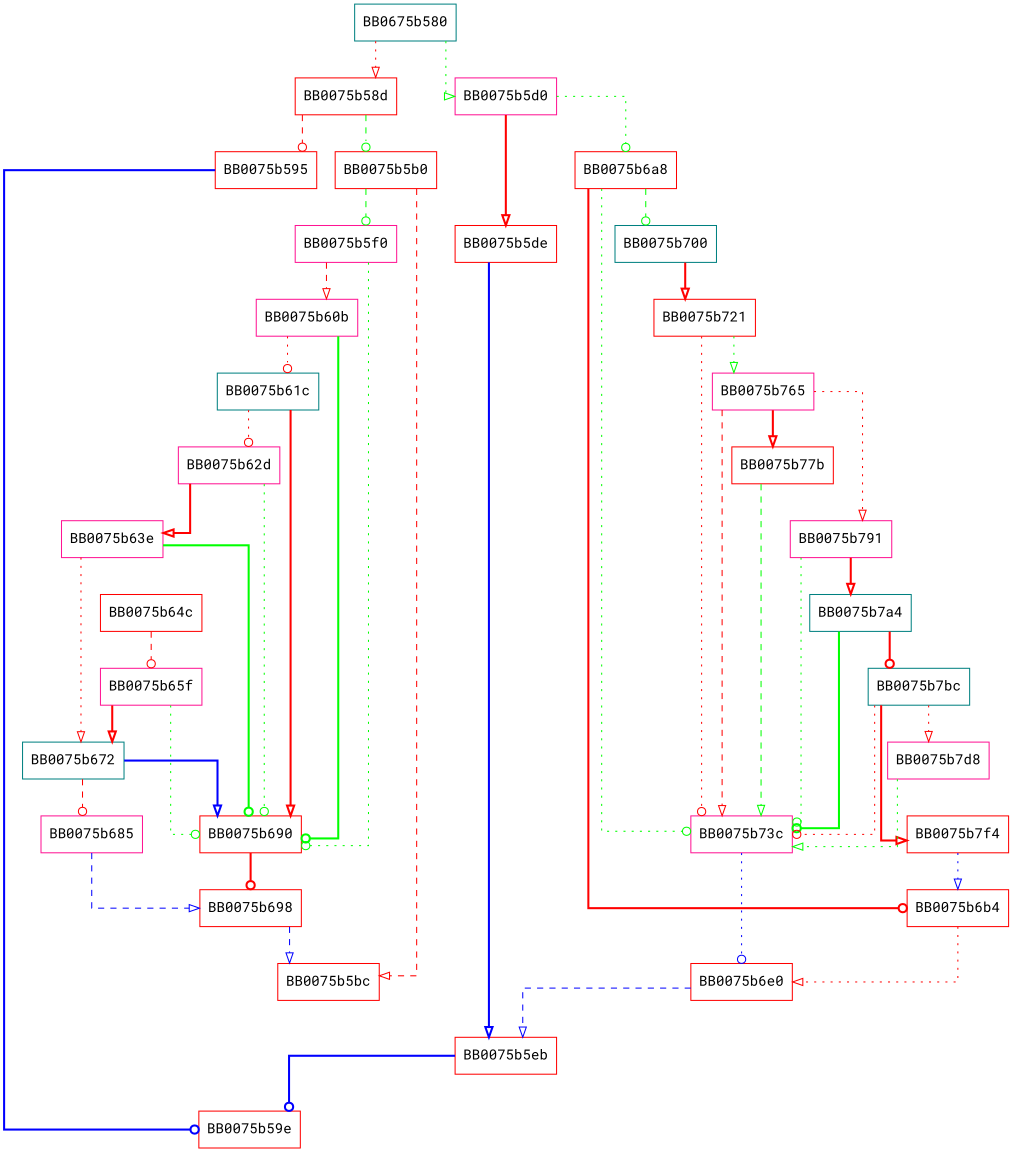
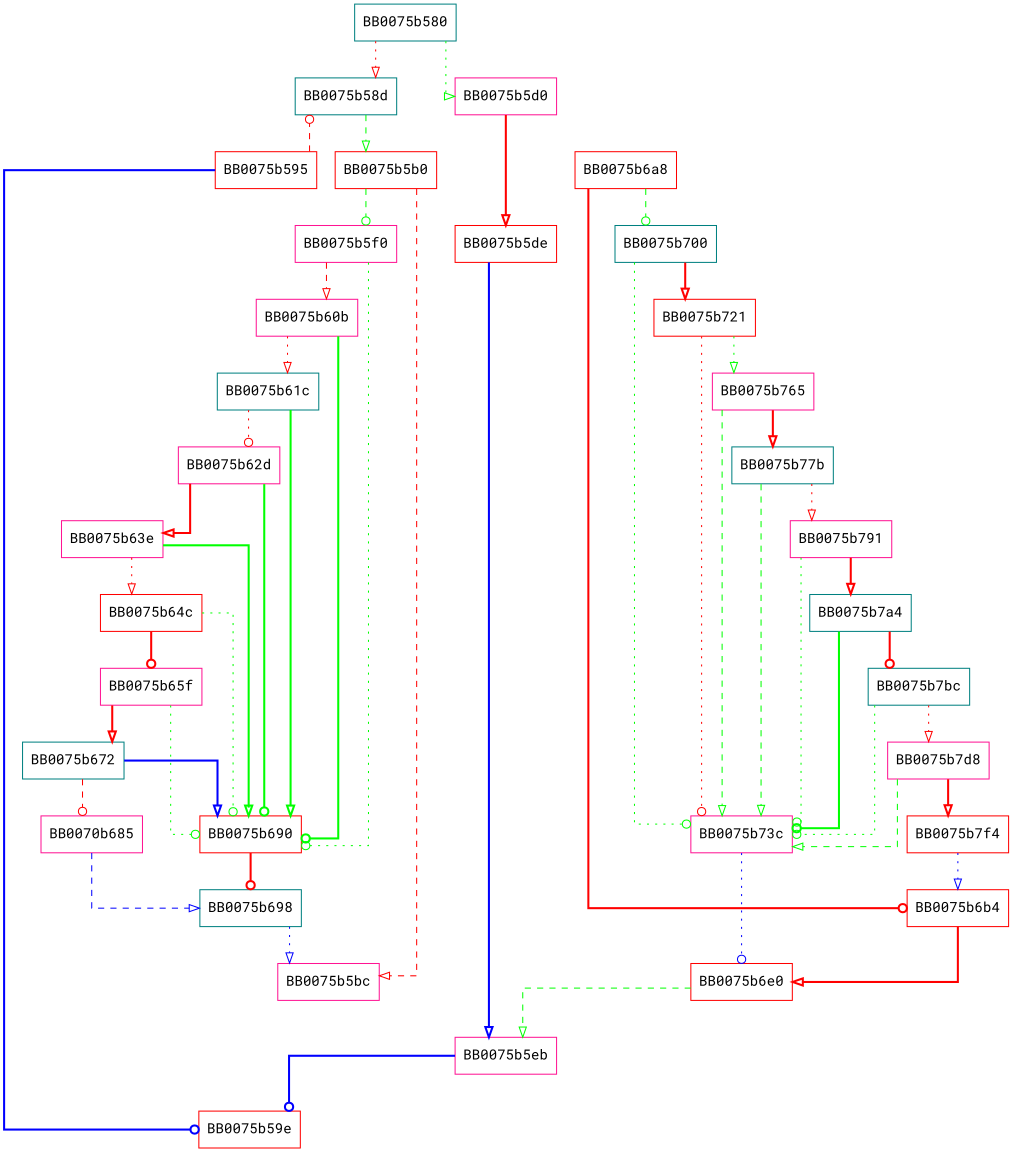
(405, 23) -> (405, 23)
(346, 96) -> (346, 96)
(615, 96) -> none
(366, 128) -> (366, 128)
(302, 129) -> (310, 137)
(288, 349) -> (288, 349)
(863, 427) -> (812, 497)
(783, 465) -> (783, 465)
(602, 550) -> (634, 567)
(291, 608) -> (291, 608)
(722, 608) -> (722, 608)
(249, 634) -> (249, 634)
(81, 645) -> (132, 571)
(151, 646) -> (151, 646)
(264, 646) -> (264, 646)
none -> (233, 695)
(881, 781) -> (948, 792)
(875, 807) -> (875, 807)
(92, 834) -> (92, 834)
(884, 847) -> (884, 847)
(251, 908) -> (251, 908)
(290, 940) -> (290, 940)
(329, 982) -> (329, 982)
(908, 982) -> (908, 982)
(587, 988) -> (587, 988)
(506, 1056) -> (506, 1056)
